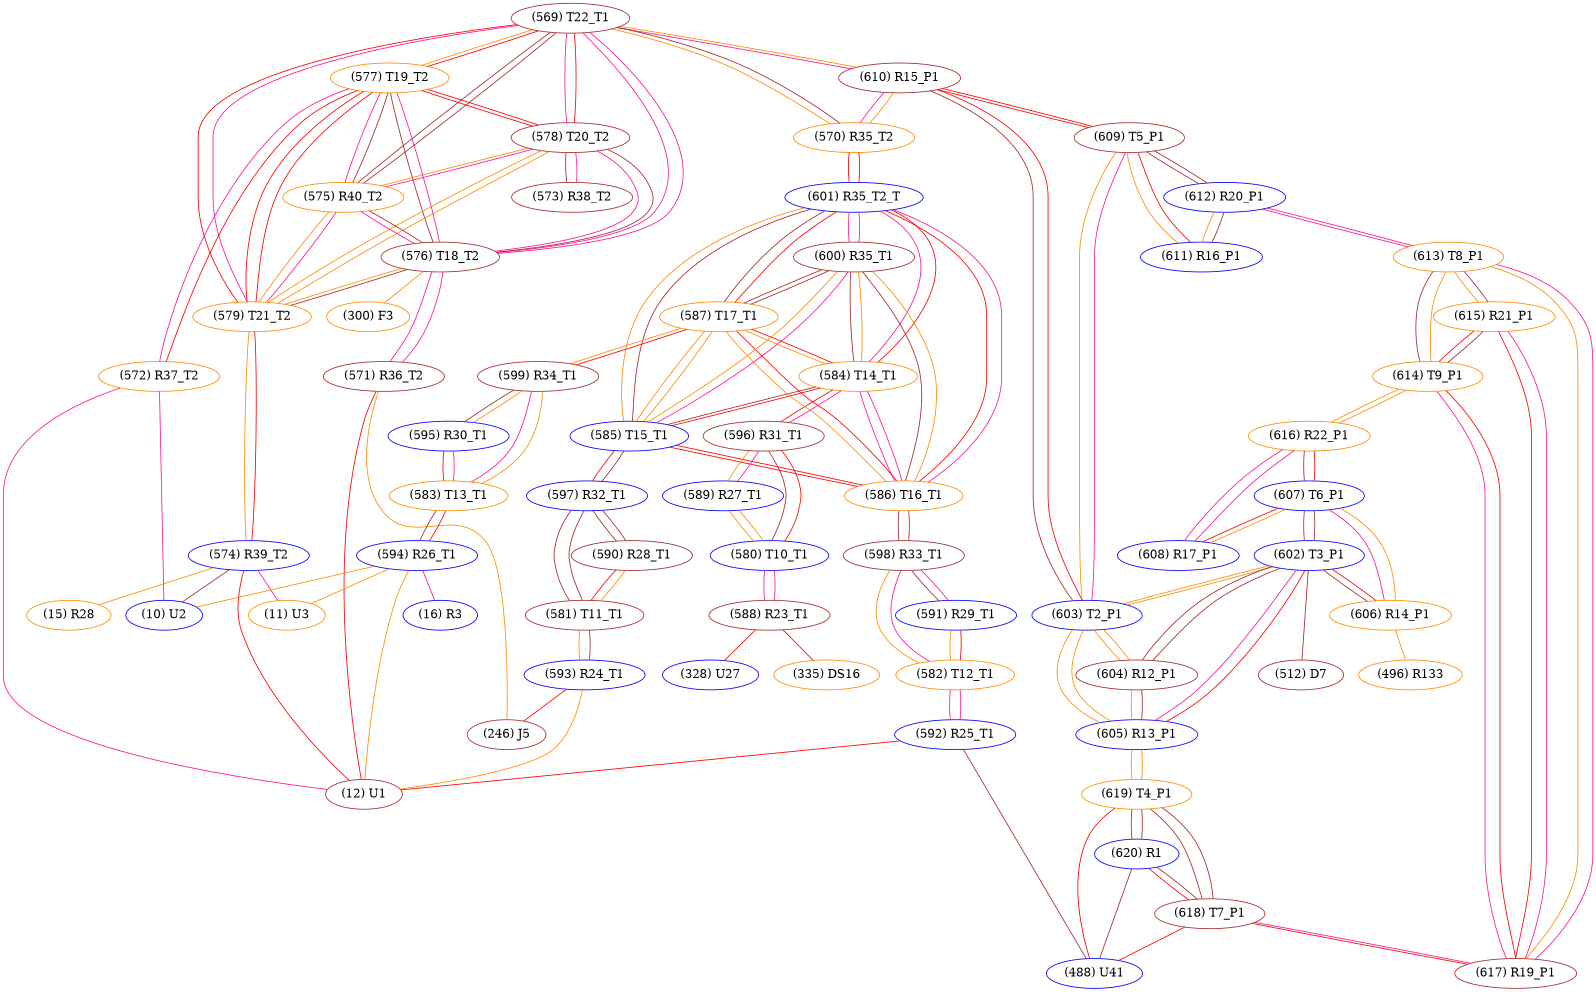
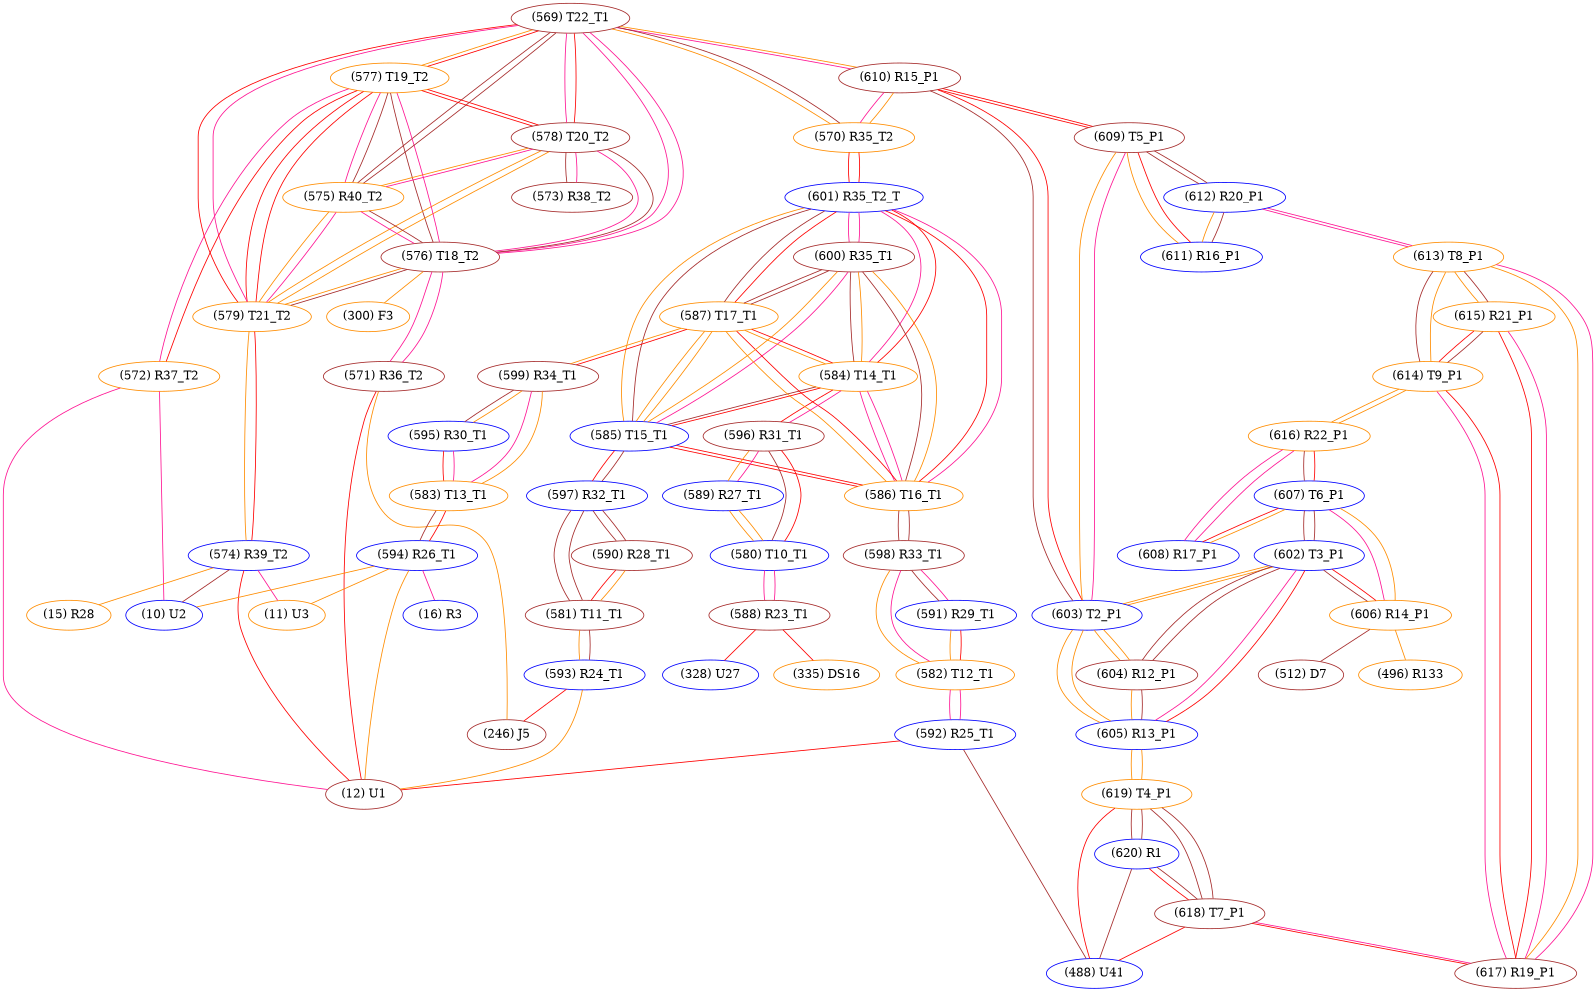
(1305, 615) -> (1345, 645)
